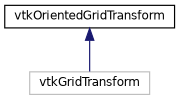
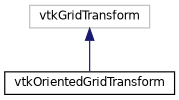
(90, 56) -> (90, 56)
